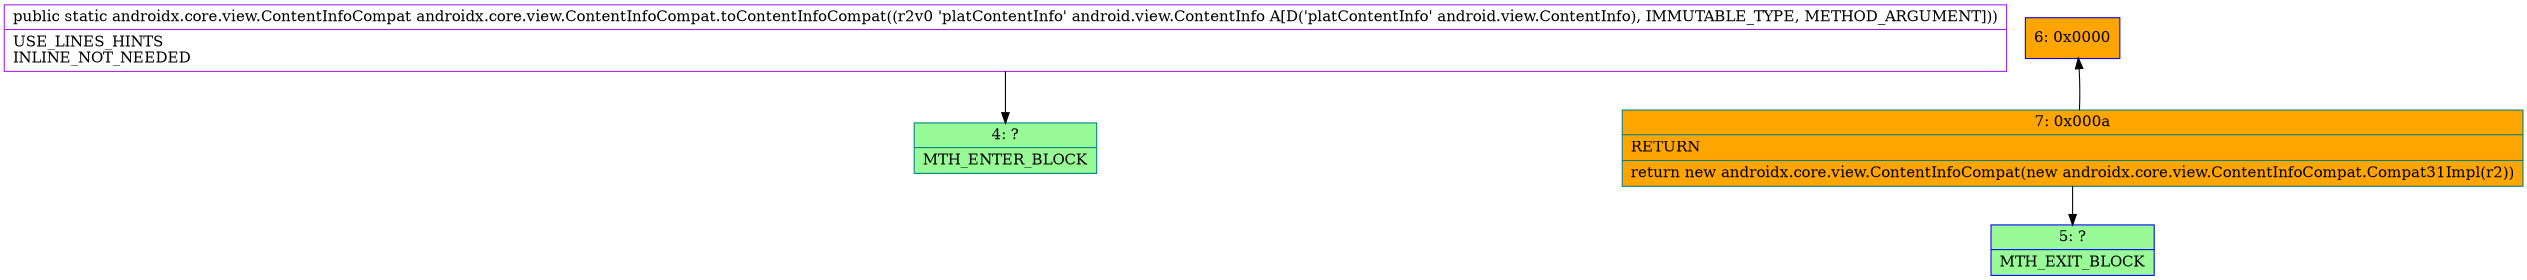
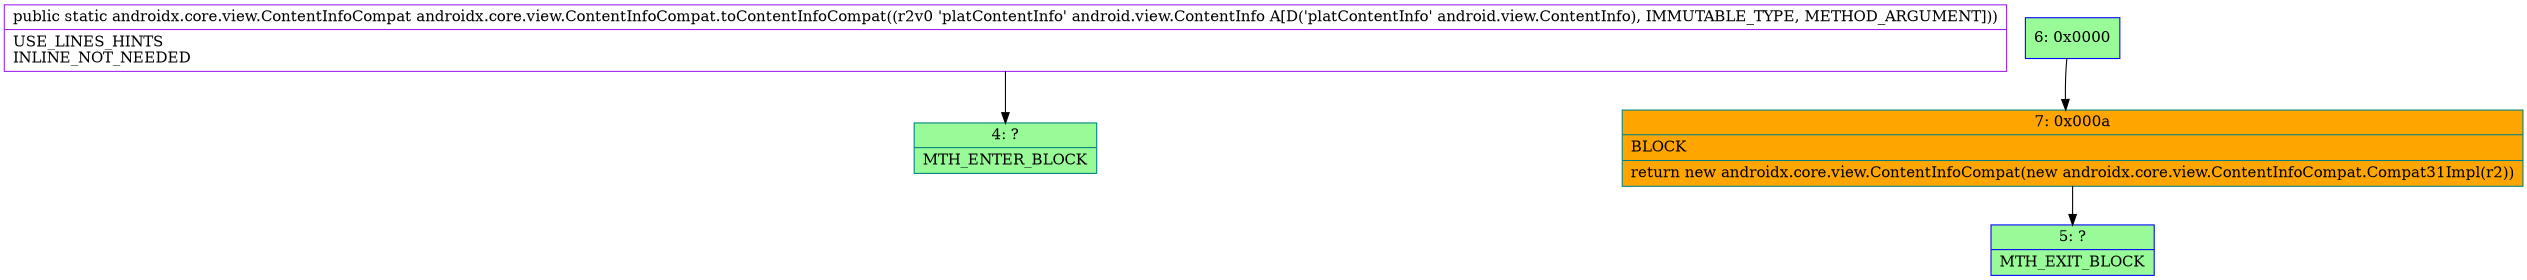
(2073, 38) -> (2073, 38)
(2080, 90) -> (2066, 79)
(1666, 147) -> (1659, 147)
